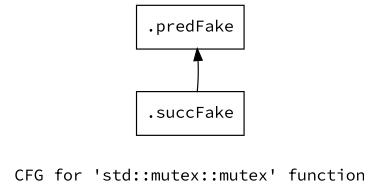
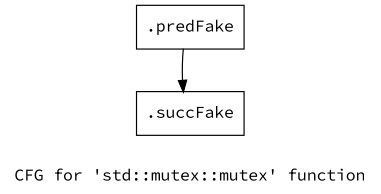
(198, 76) -> (182, 64)
